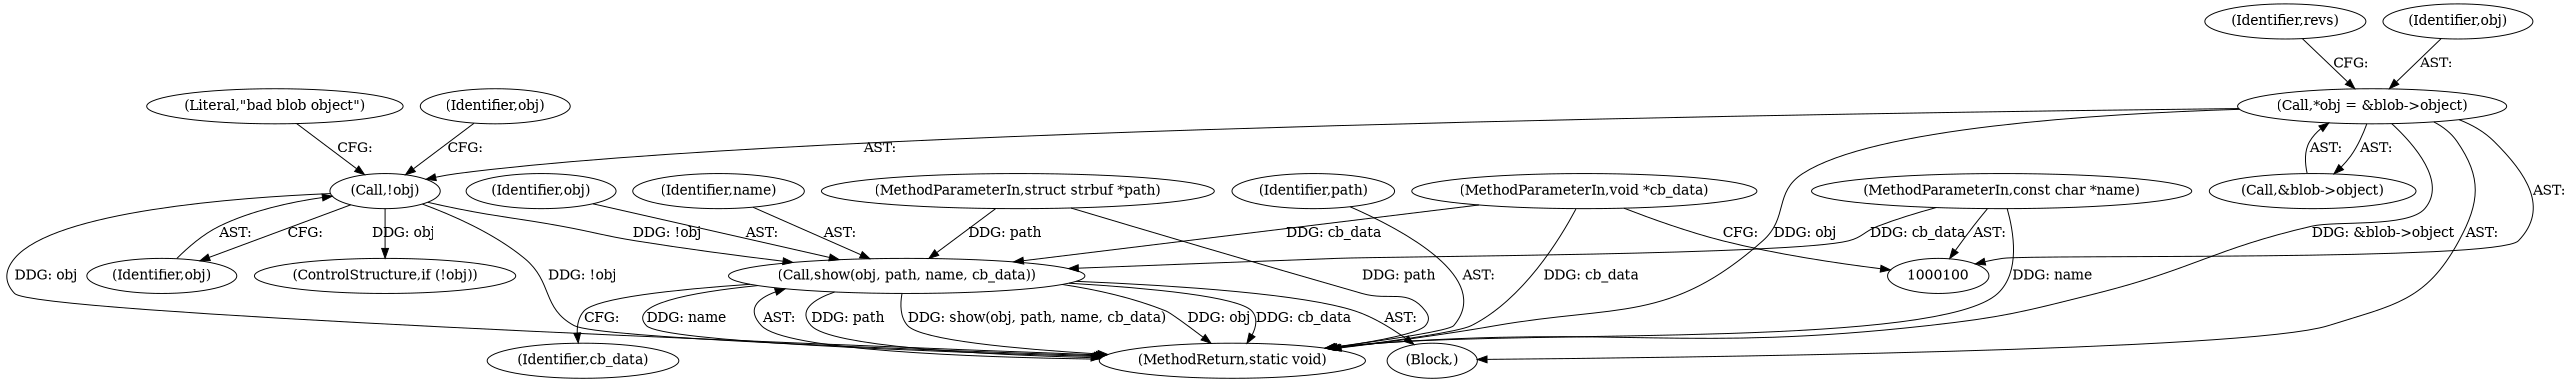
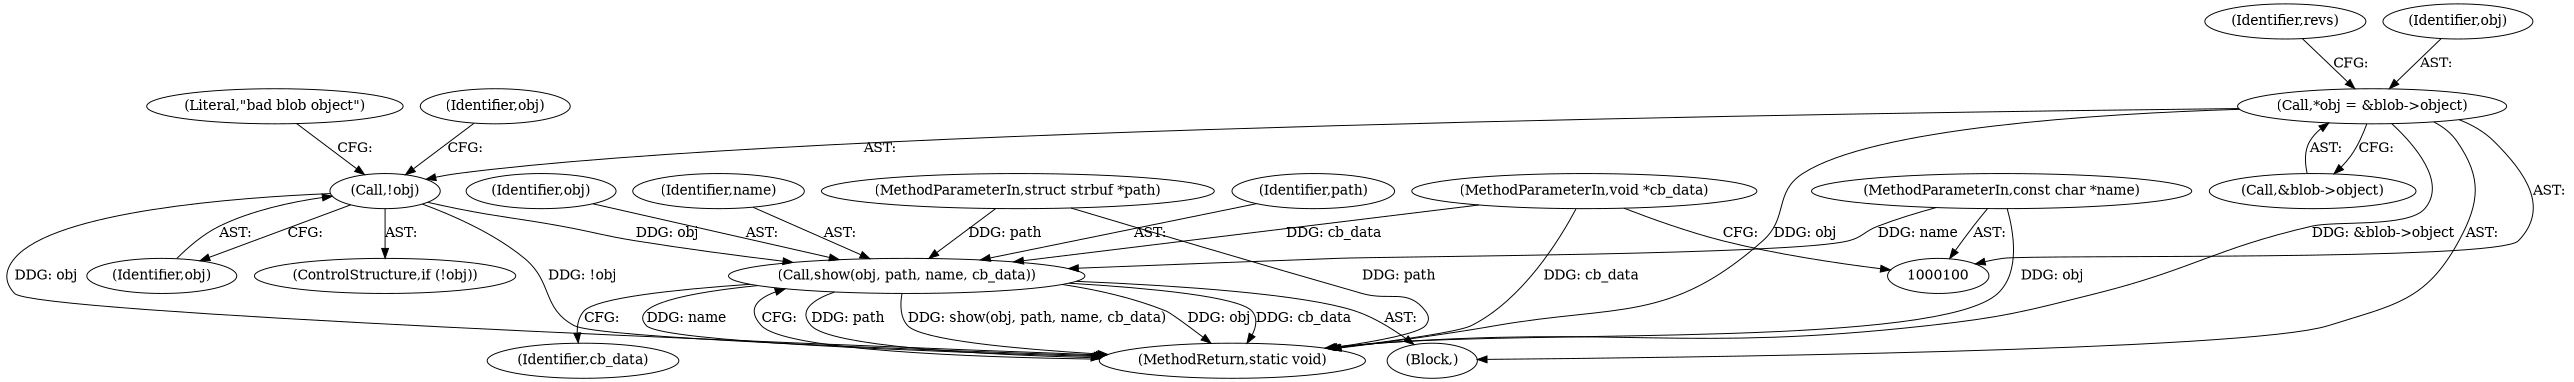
(2379, 149) -> (2379, 149)
(404, 234) -> (404, 234)
(667, 234) -> (667, 234)
(1918, 234) -> (1918, 234)
(2052, 276) -> (2052, 276)
(1463, 298) -> (1123, 231)
(781, 318) -> (781, 318)
